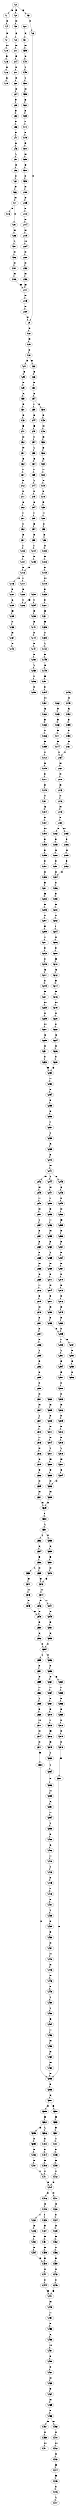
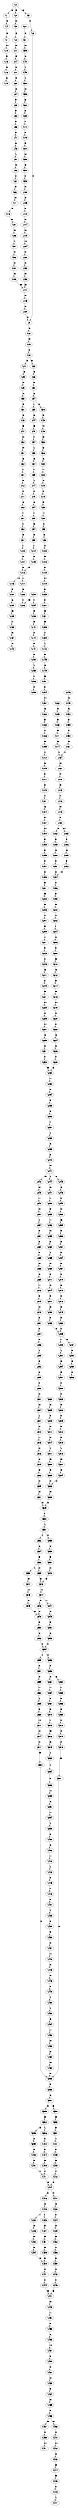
(14, 213) -> (11, 219)
